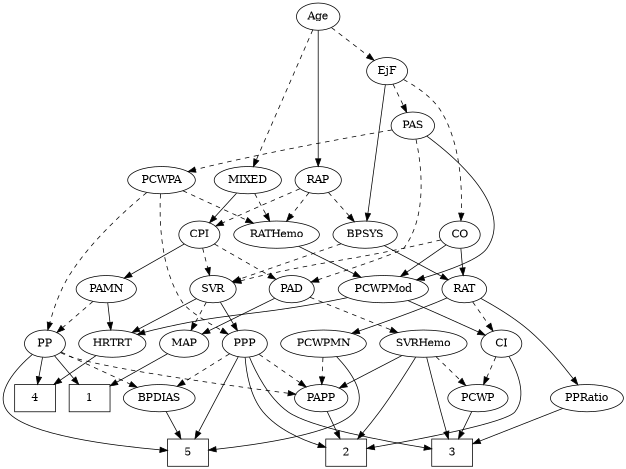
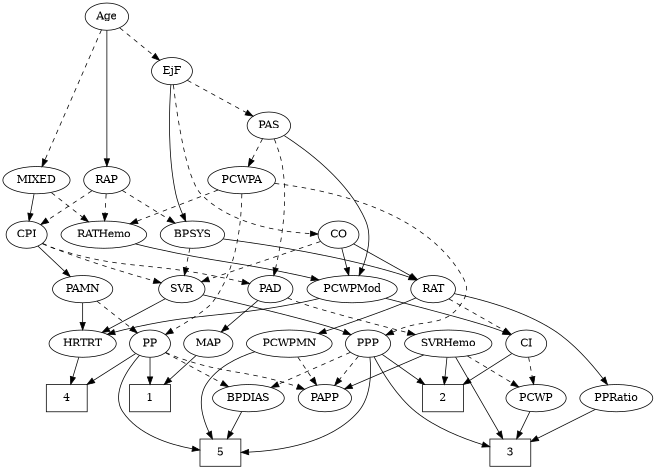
(201, 312) -> none
(332, 421) -> none
